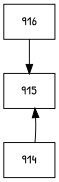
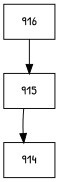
(36, 130) -> (23, 121)
